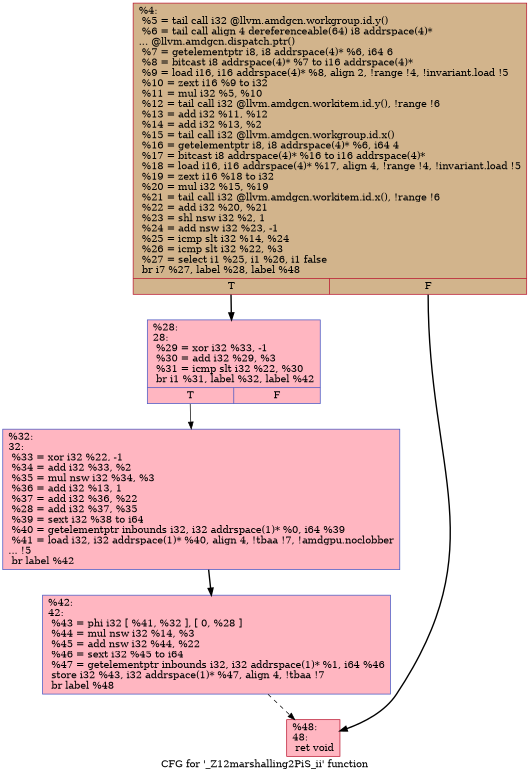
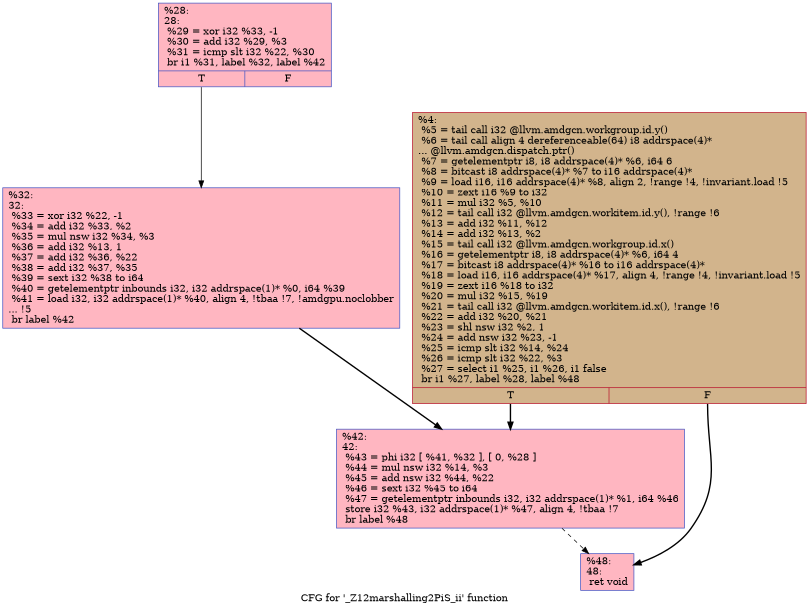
(220, 270) -> (499, 379)
(231, 304) -> (510, 413)
(73, 509) -> (73, 268)
(313, 738) -> (607, 572)
